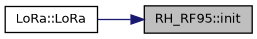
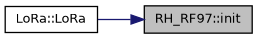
(198, 19) -> (198, 19)
